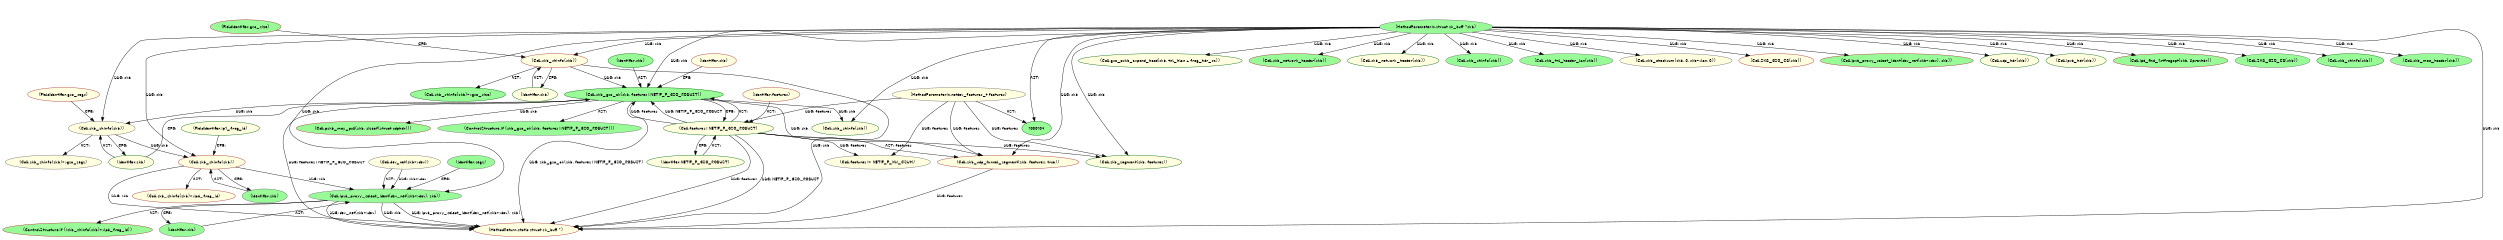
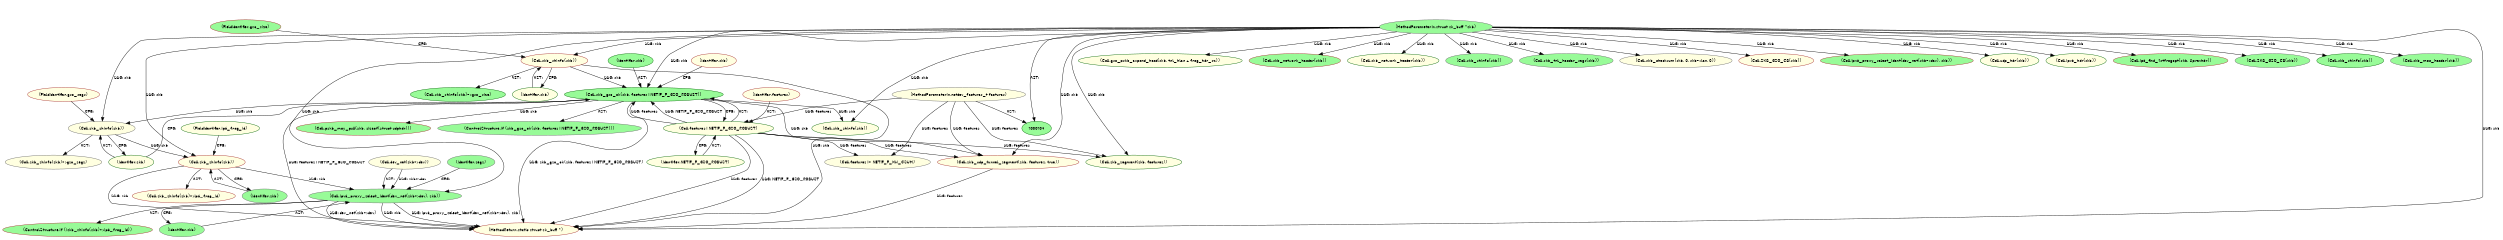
(1566, 61) -> (1566, 61)
(220, 128) -> (220, 128)
(899, 145) -> (899, 145)
